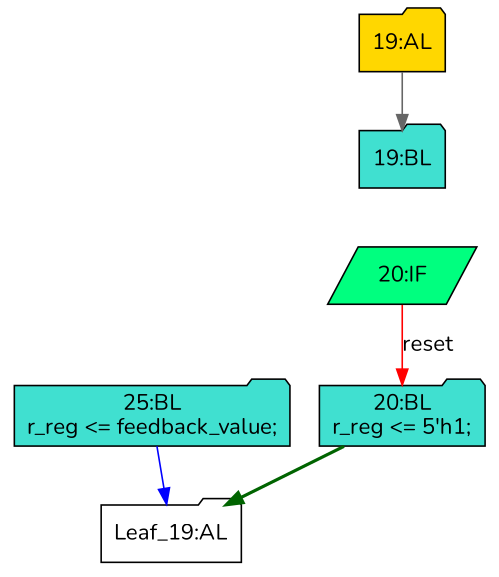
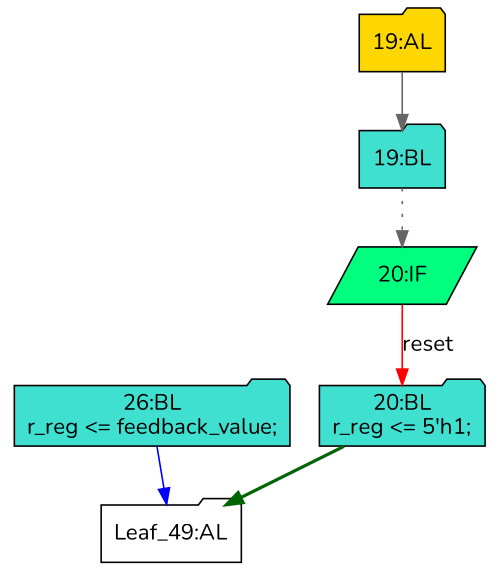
none -> (402, 210)
(152, 416) -> (152, 416)
(171, 534) -> (171, 534)
